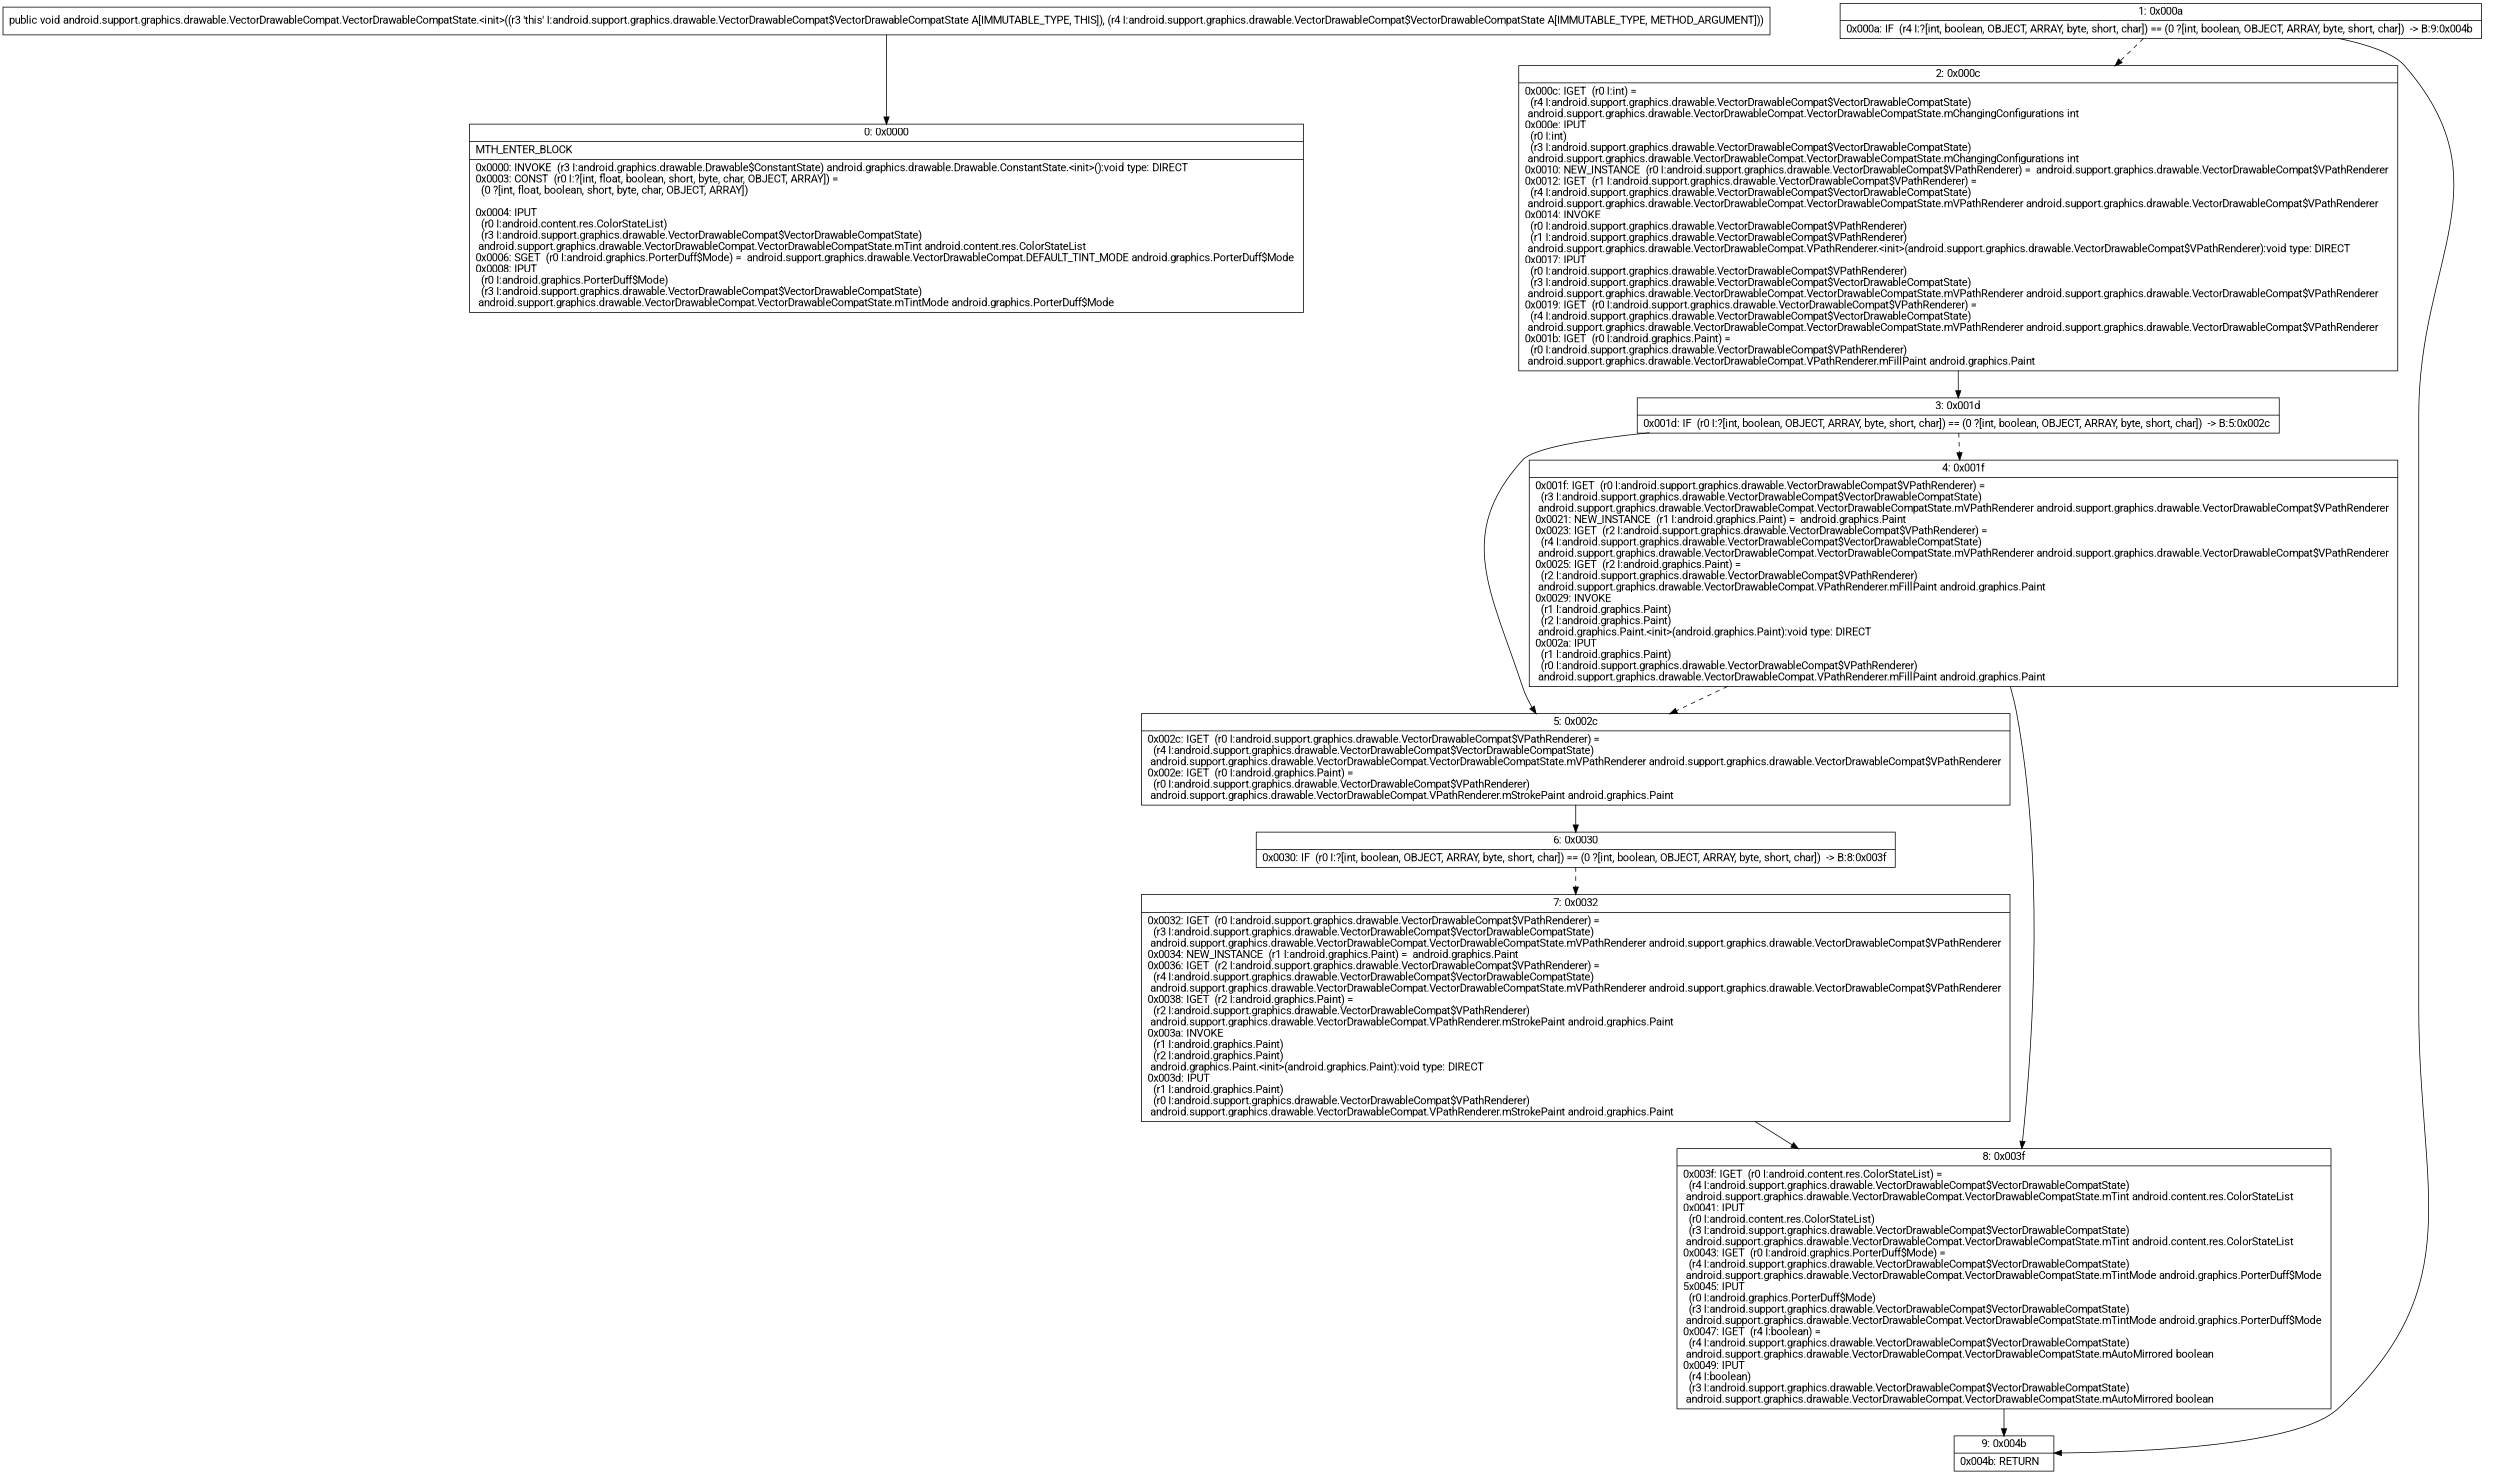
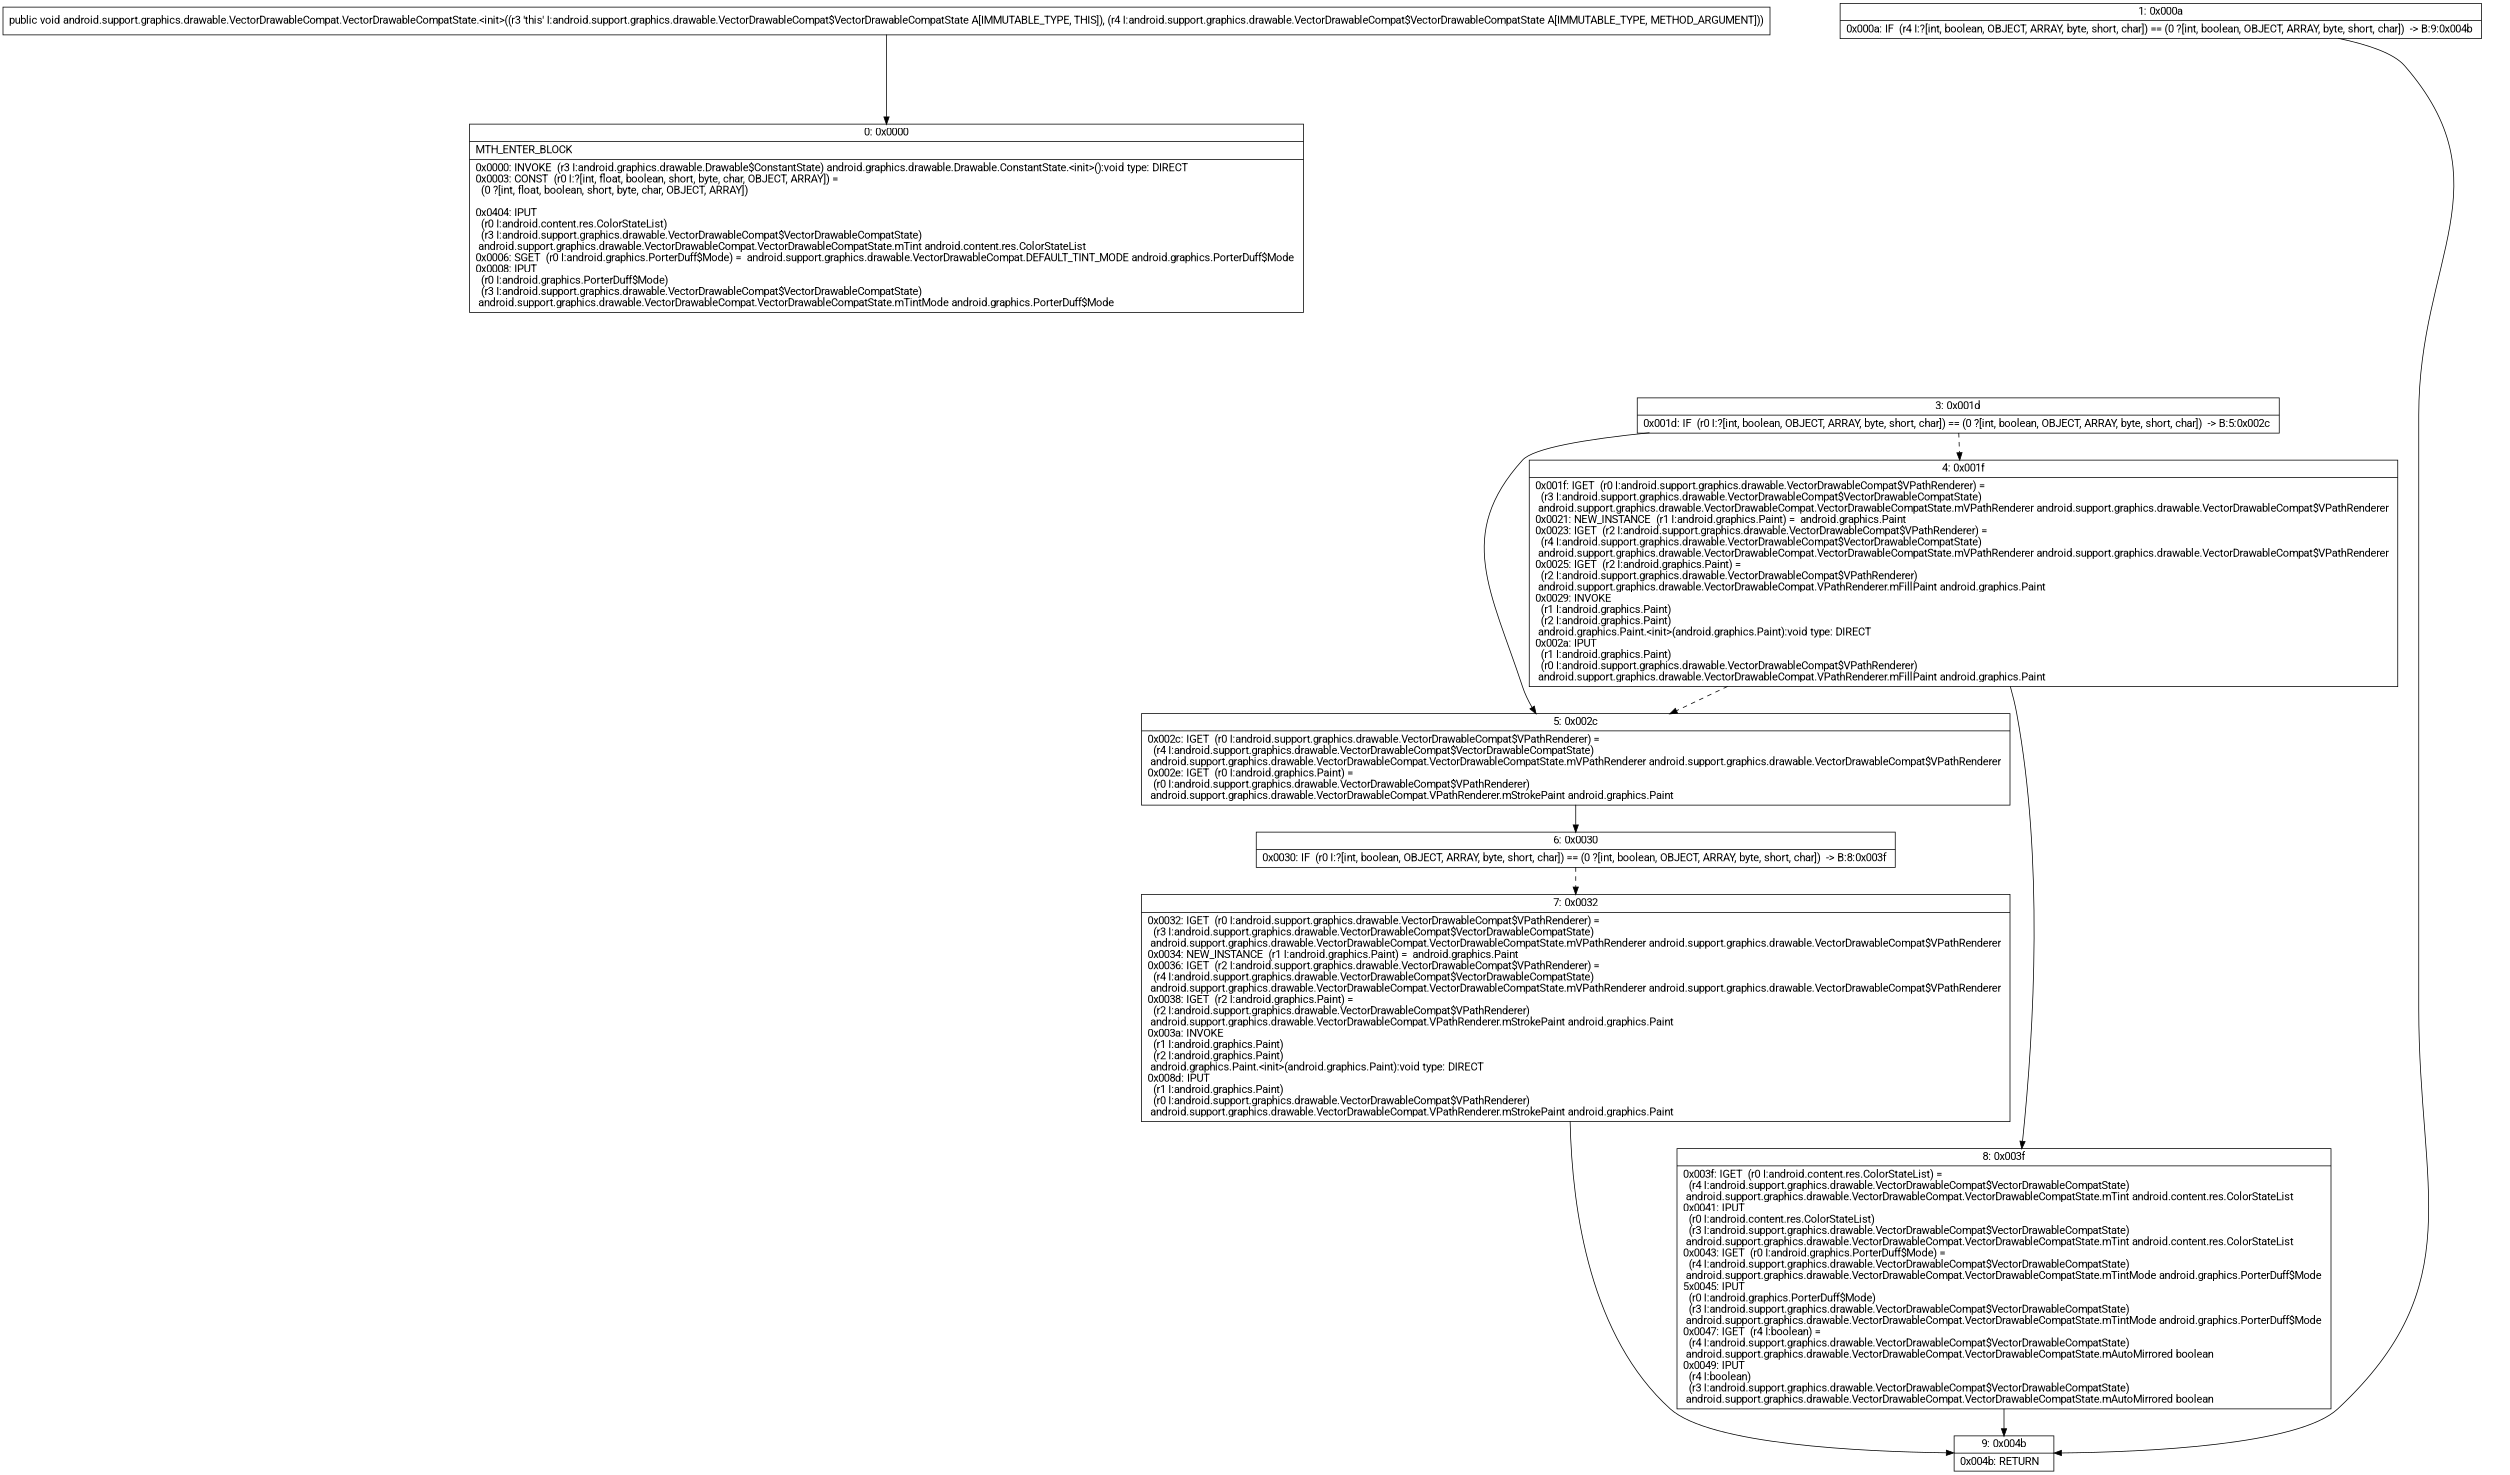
(509, 213) -> (509, 213)
(1958, 218) -> none
(1182, 1078) -> (1182, 1078)
(1773, 1133) -> (1660, 1398)
